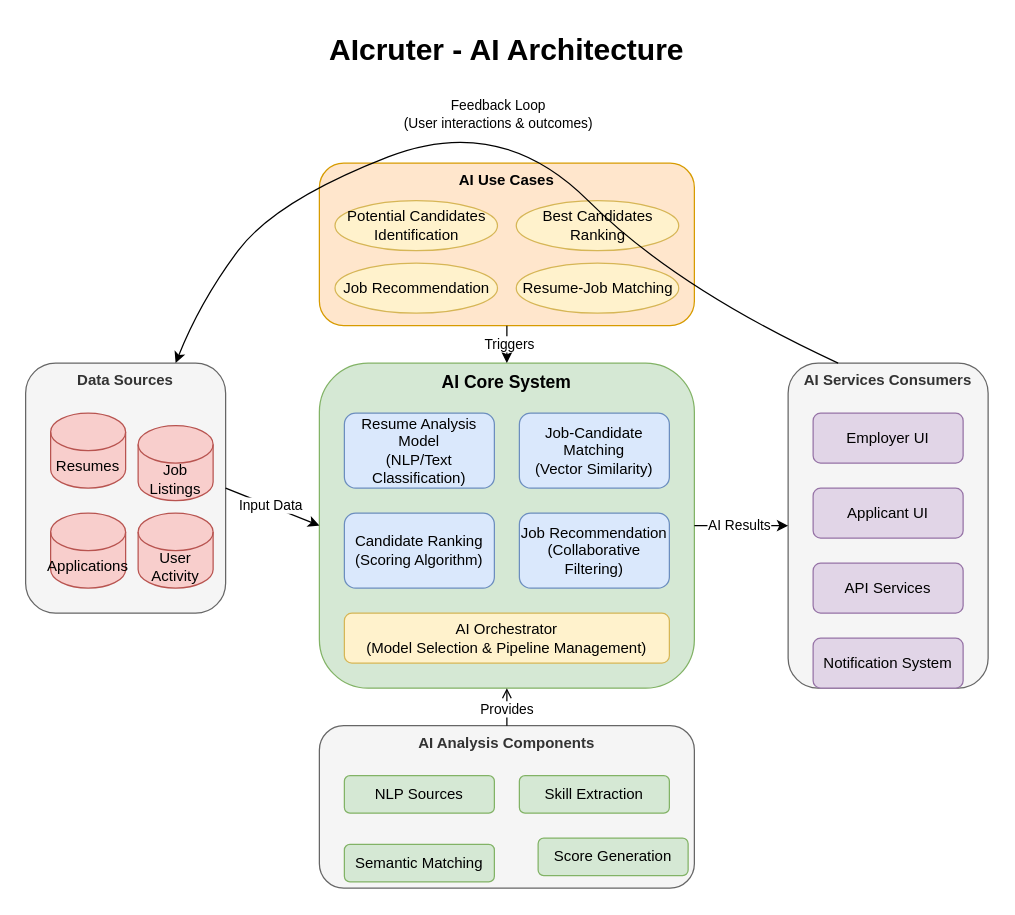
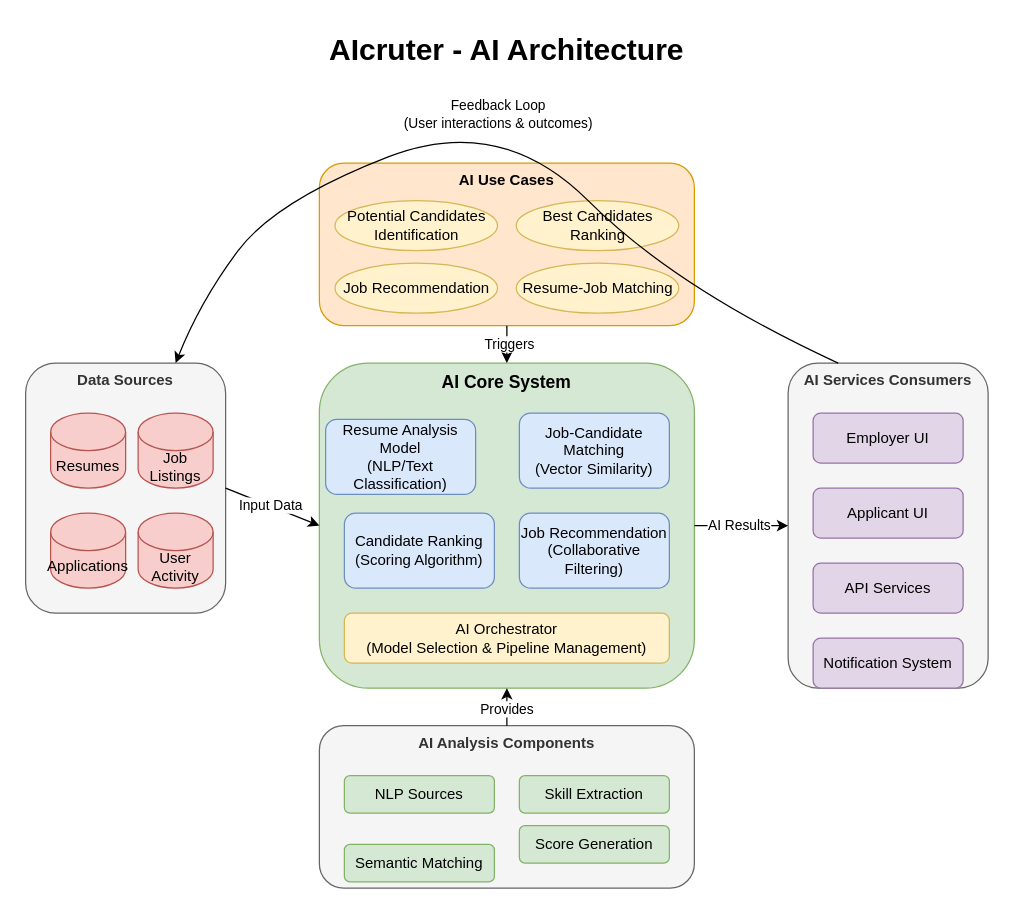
(419, 451) -> (401, 457)
(176, 463) -> (176, 451)
(507, 696) -> (507, 698)
(613, 857) -> (594, 844)
